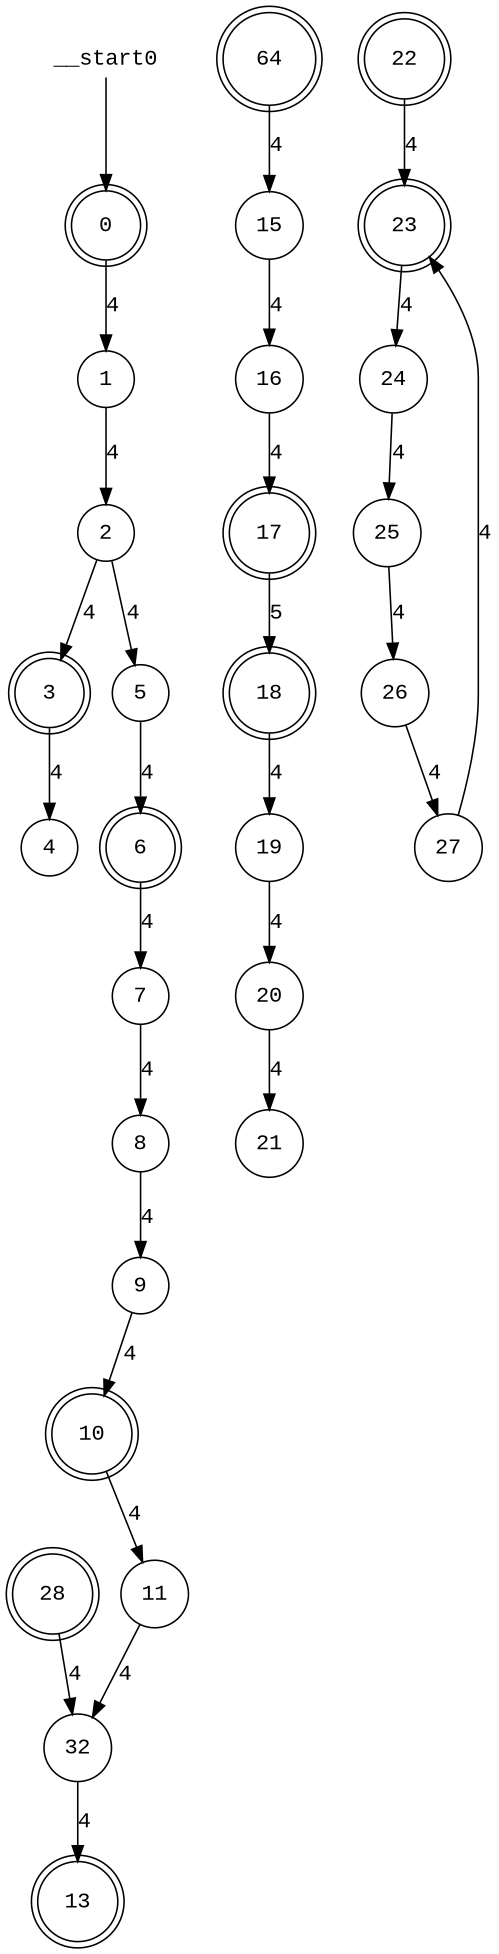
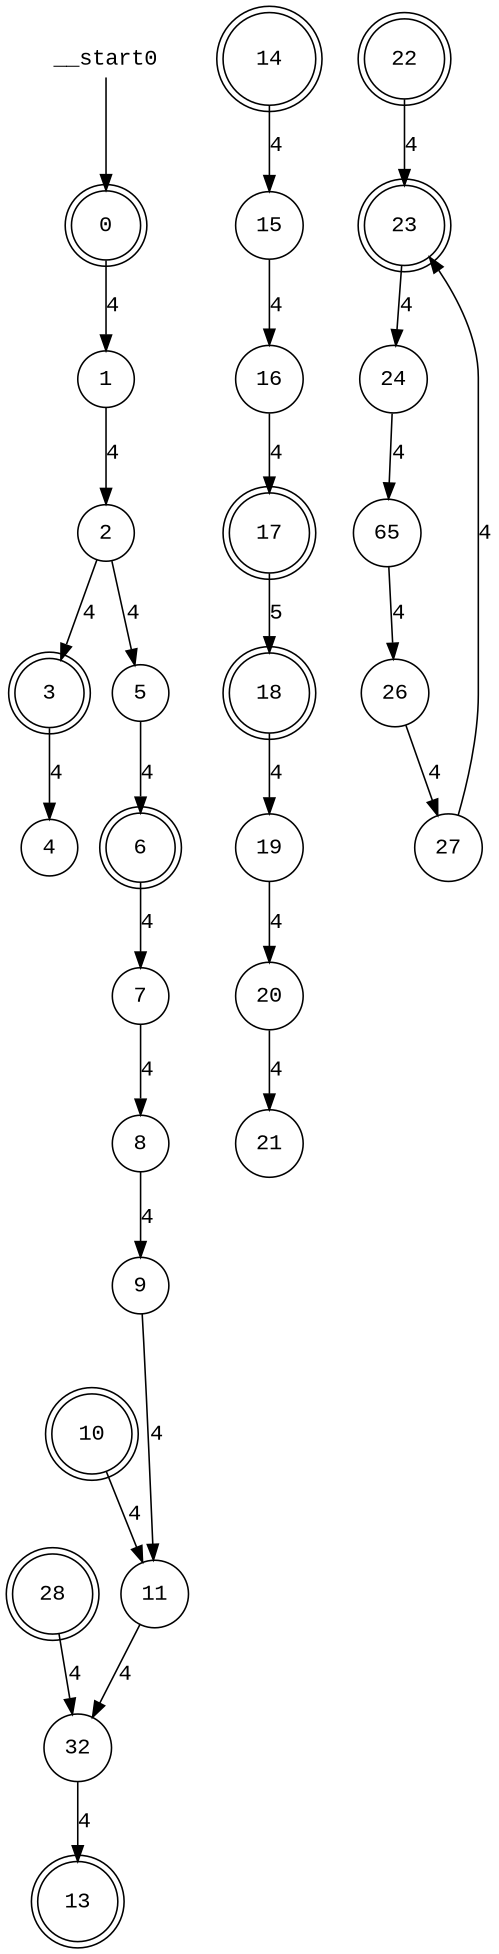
(269, 59) -> (269, 59)
(387, 533) -> (387, 533)
(121, 1347) -> (148, 1429)
